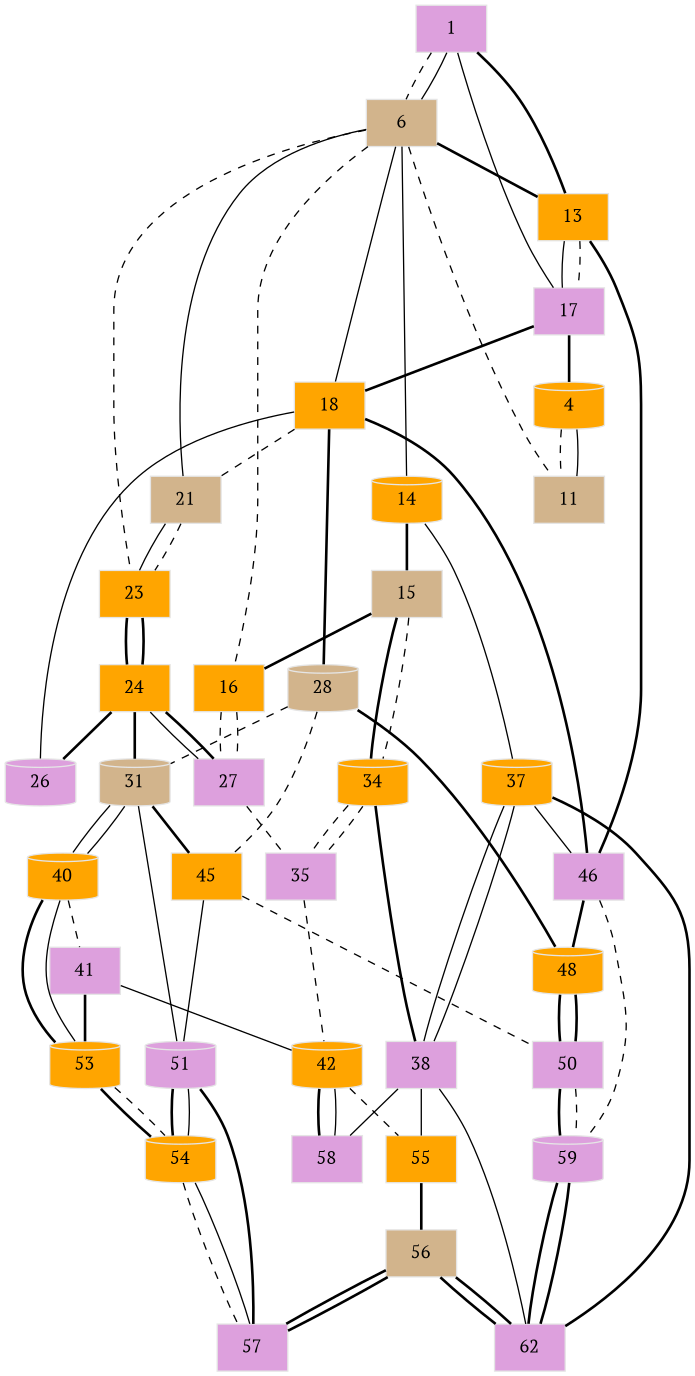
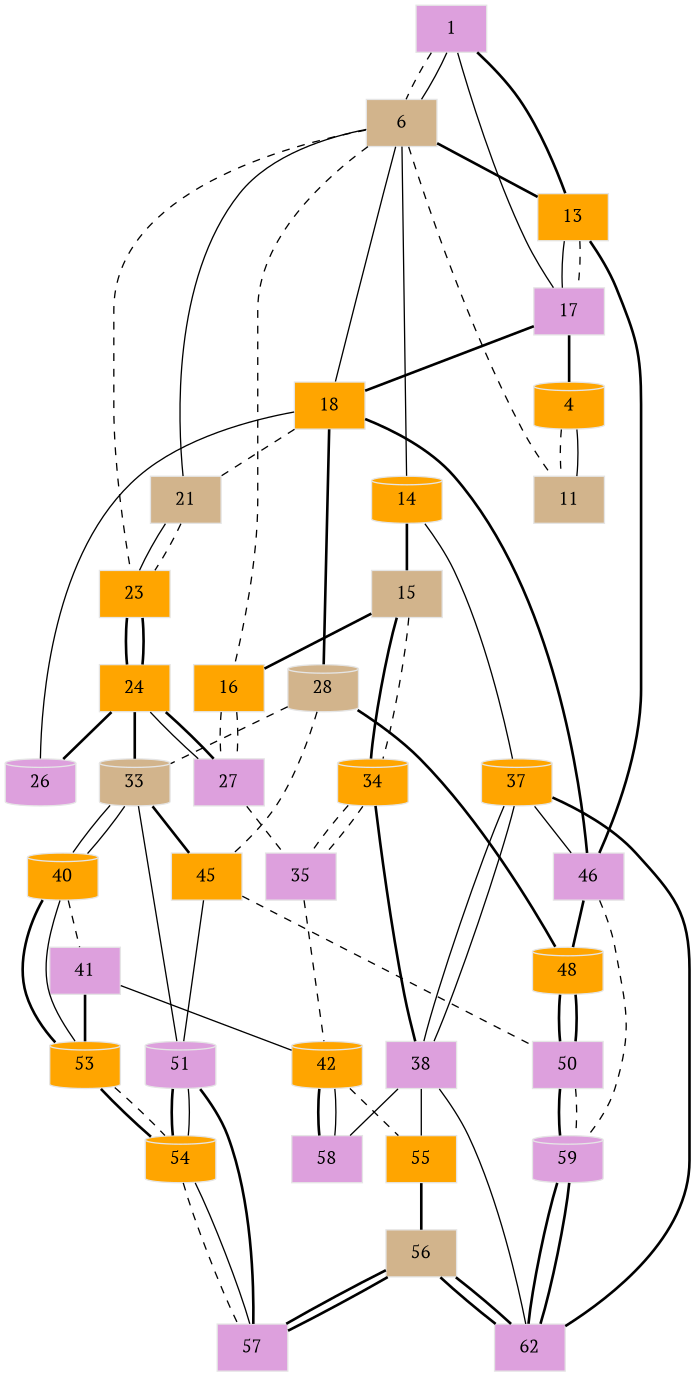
(135, 782) -> (135, 782)
